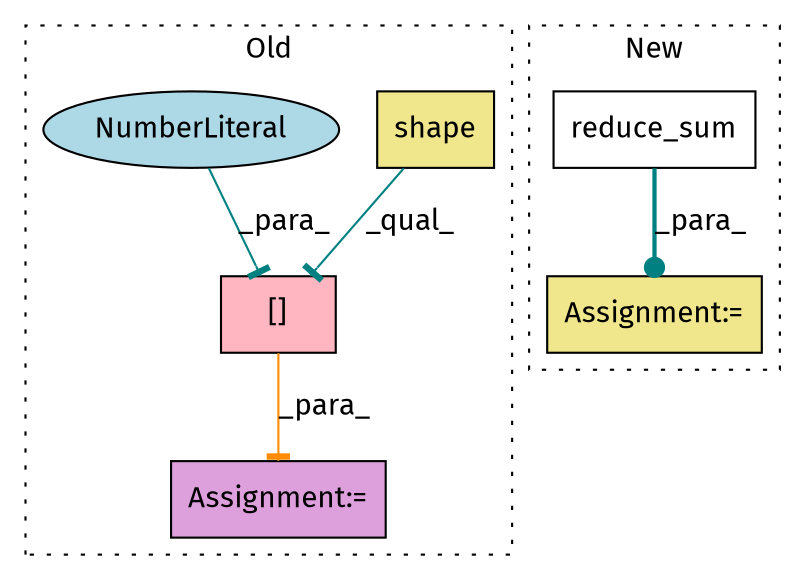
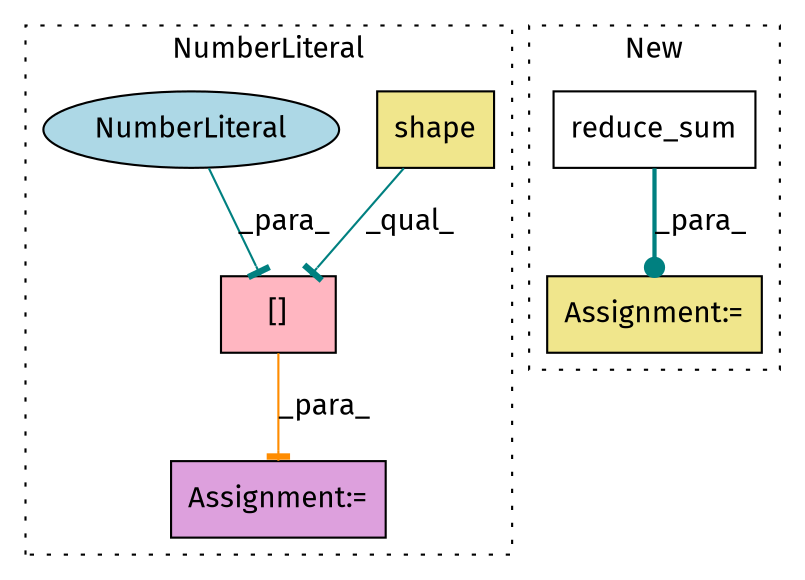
(269, 50) -> (269, 50)
